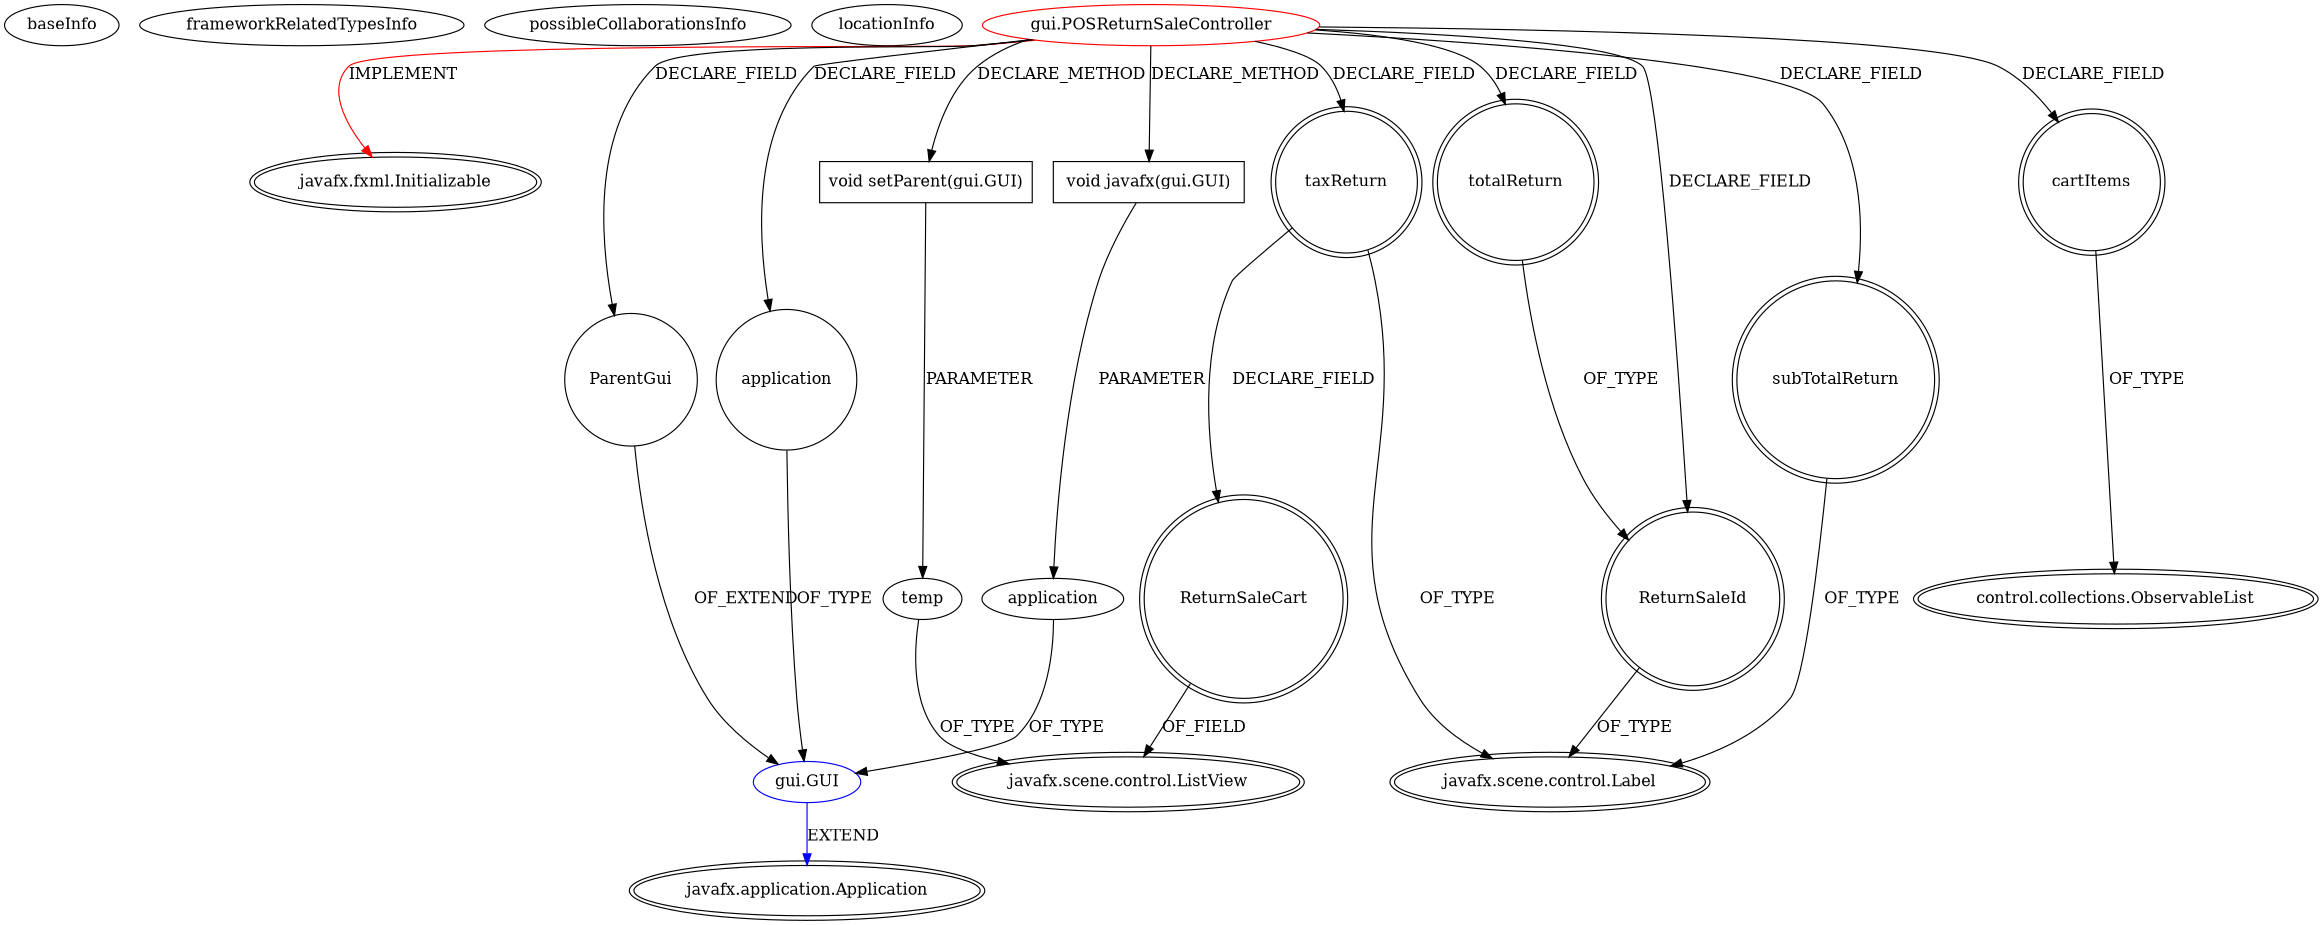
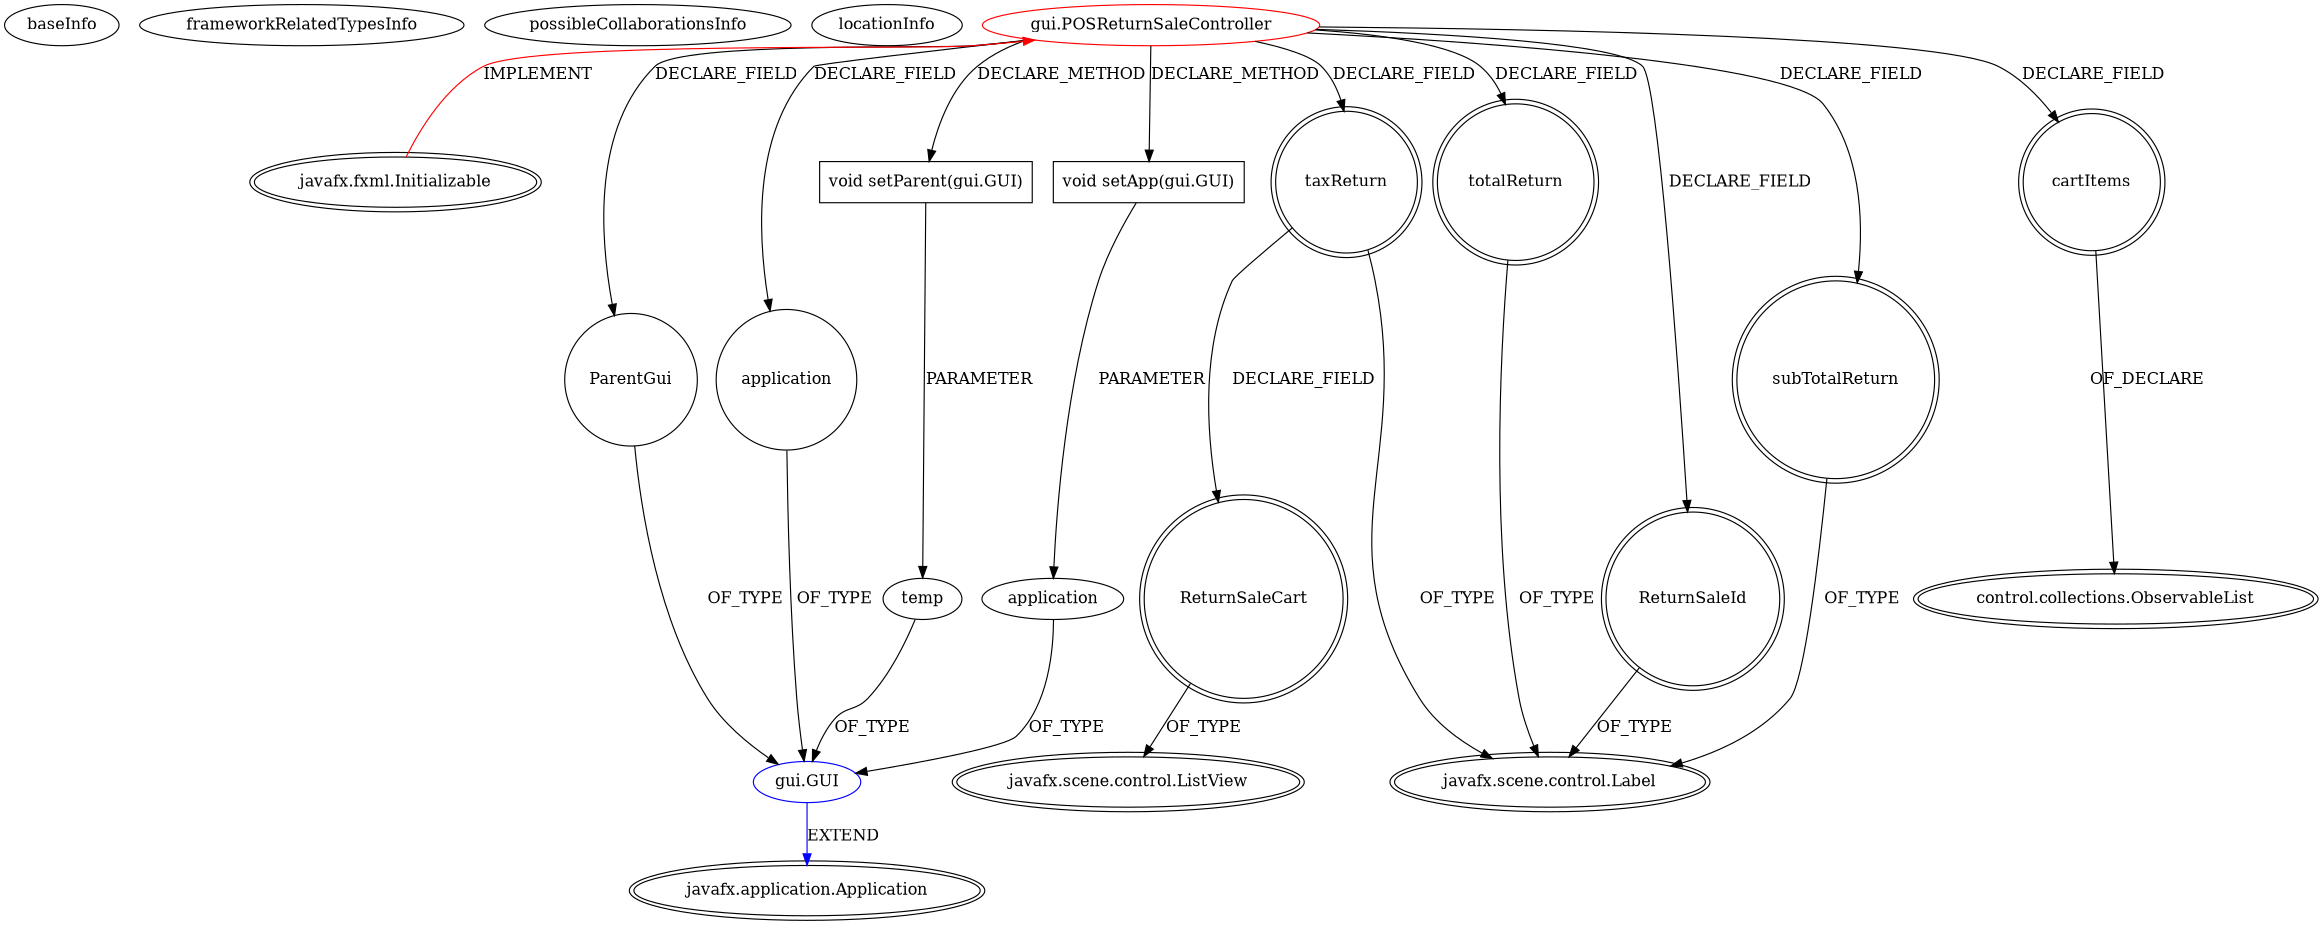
(646, 48) -> (676, 49)
(1149, 182) -> (1149, 182)
(2147, 380) -> (2147, 380)
(1553, 403) -> (1501, 504)
(746, 599) -> (746, 599)
(925, 711) -> (873, 692)
(1204, 728) -> (1204, 728)
